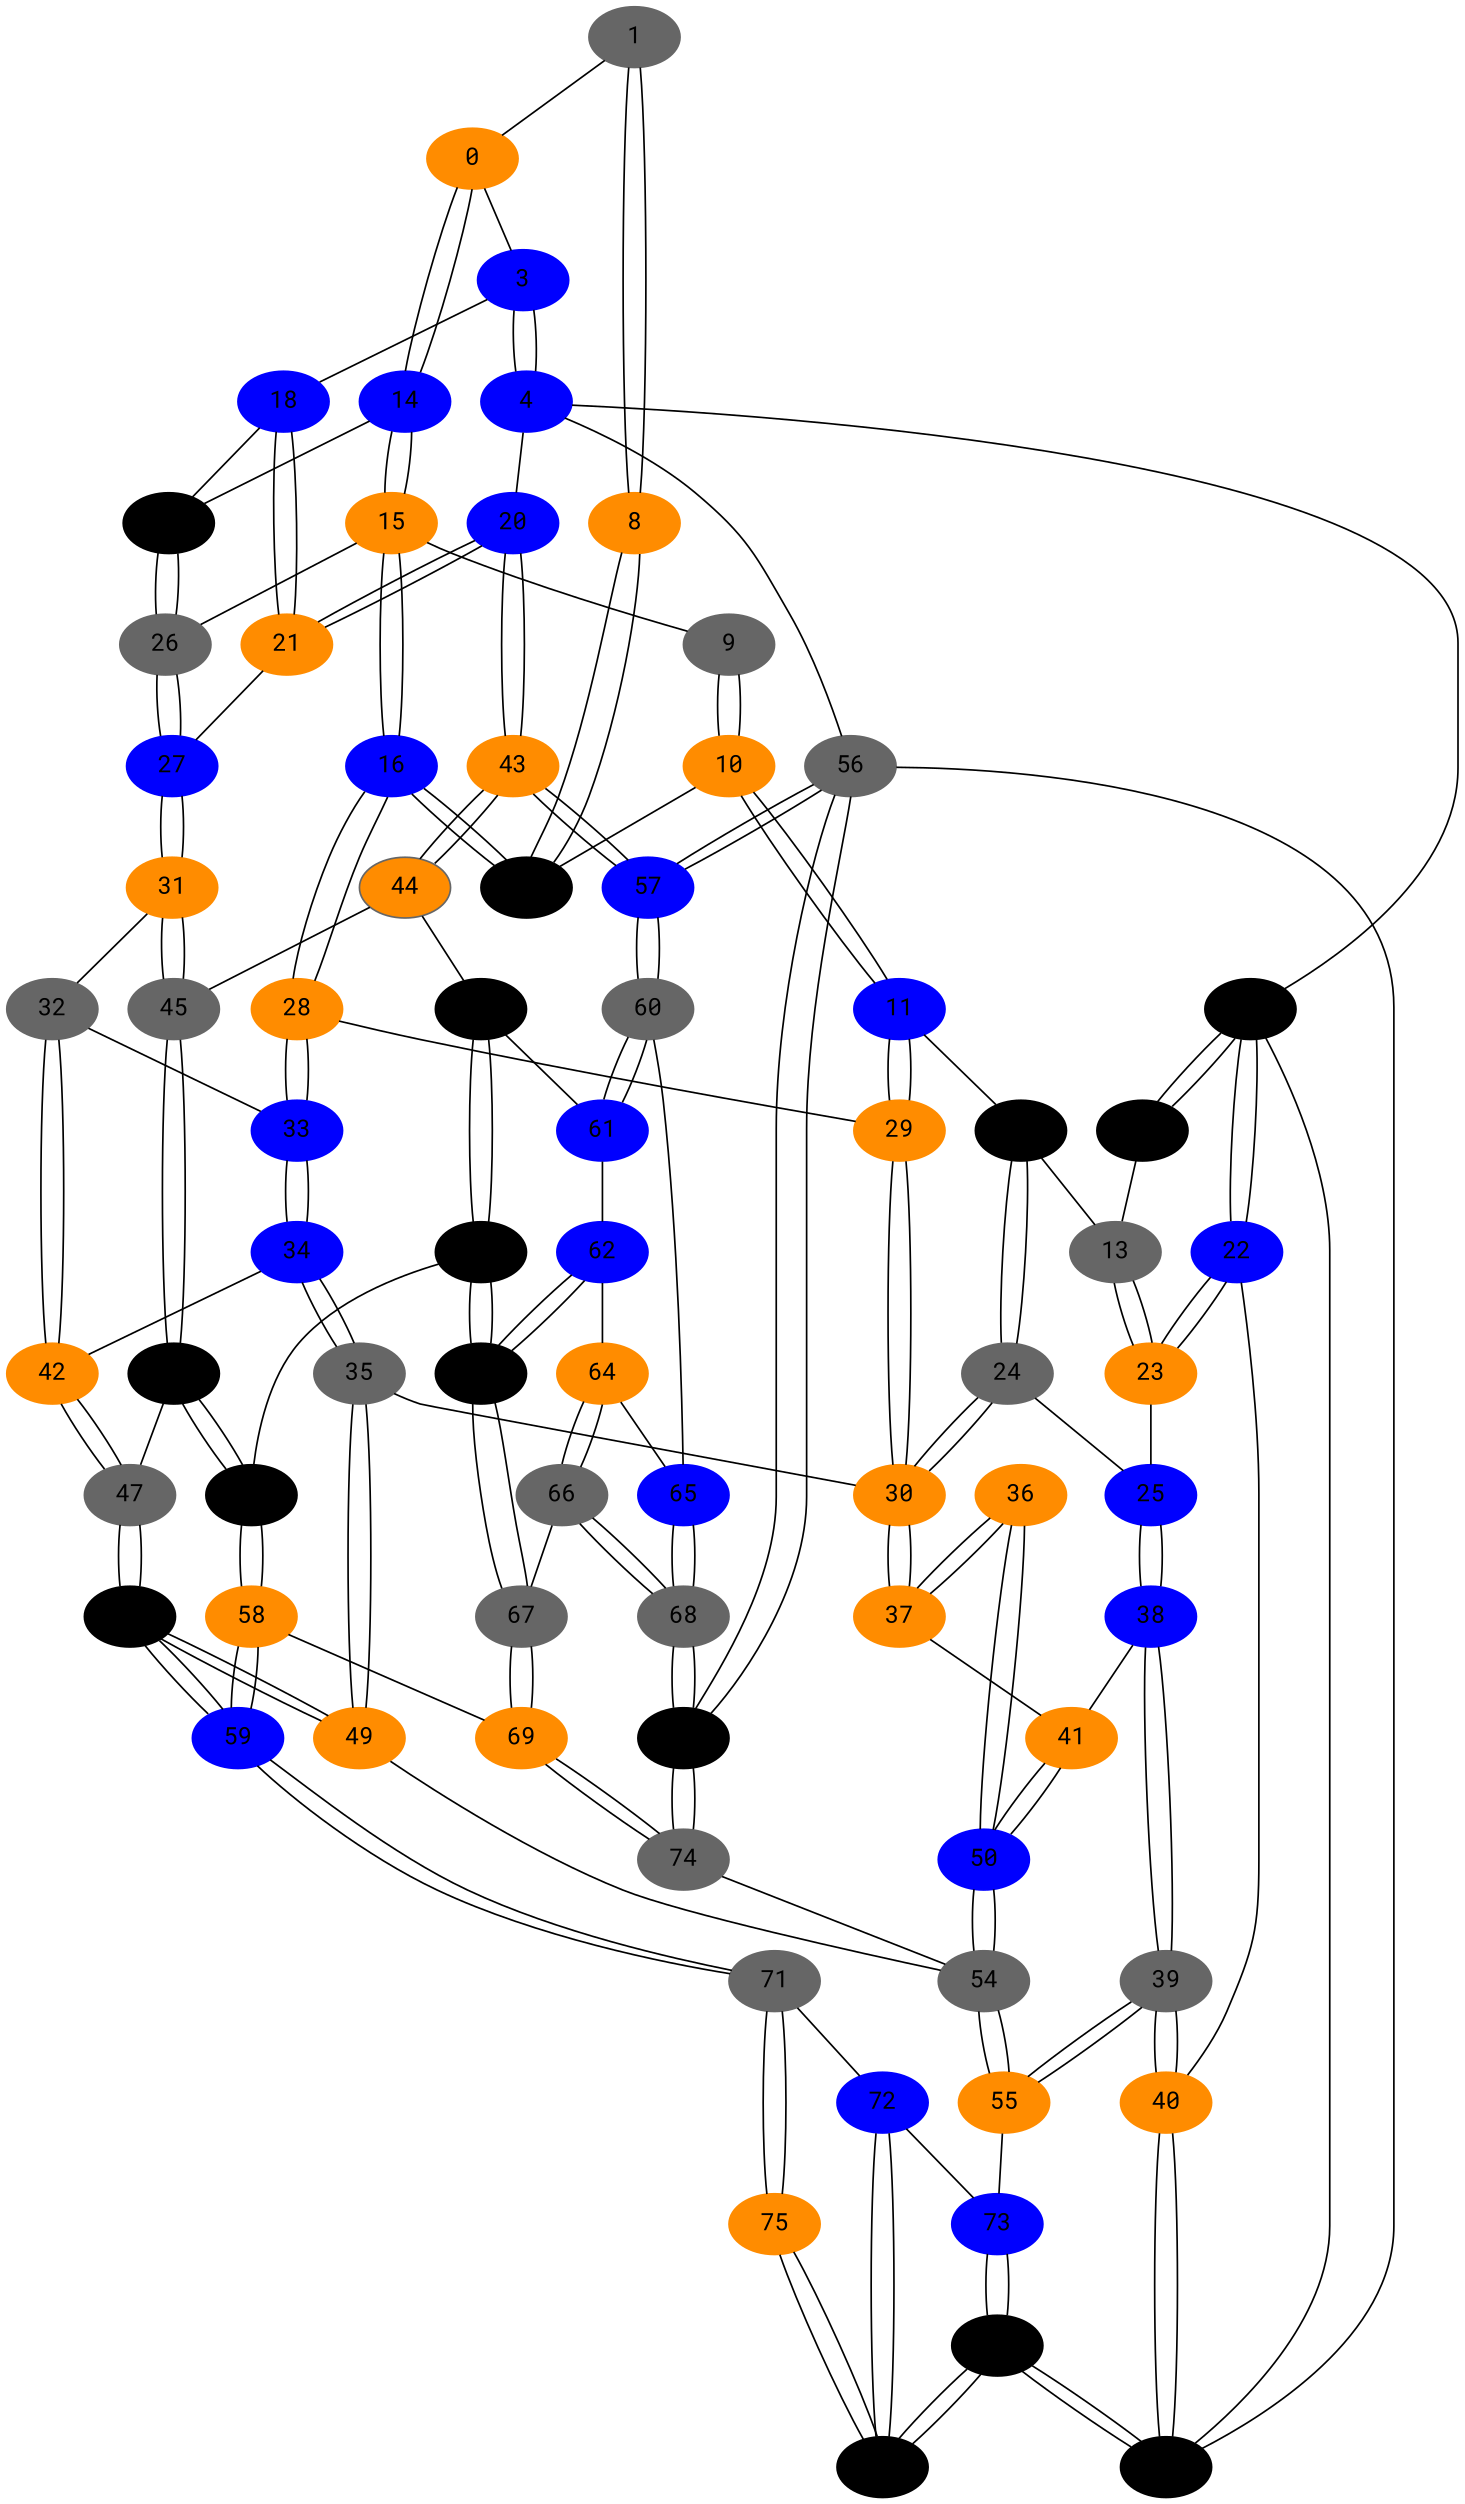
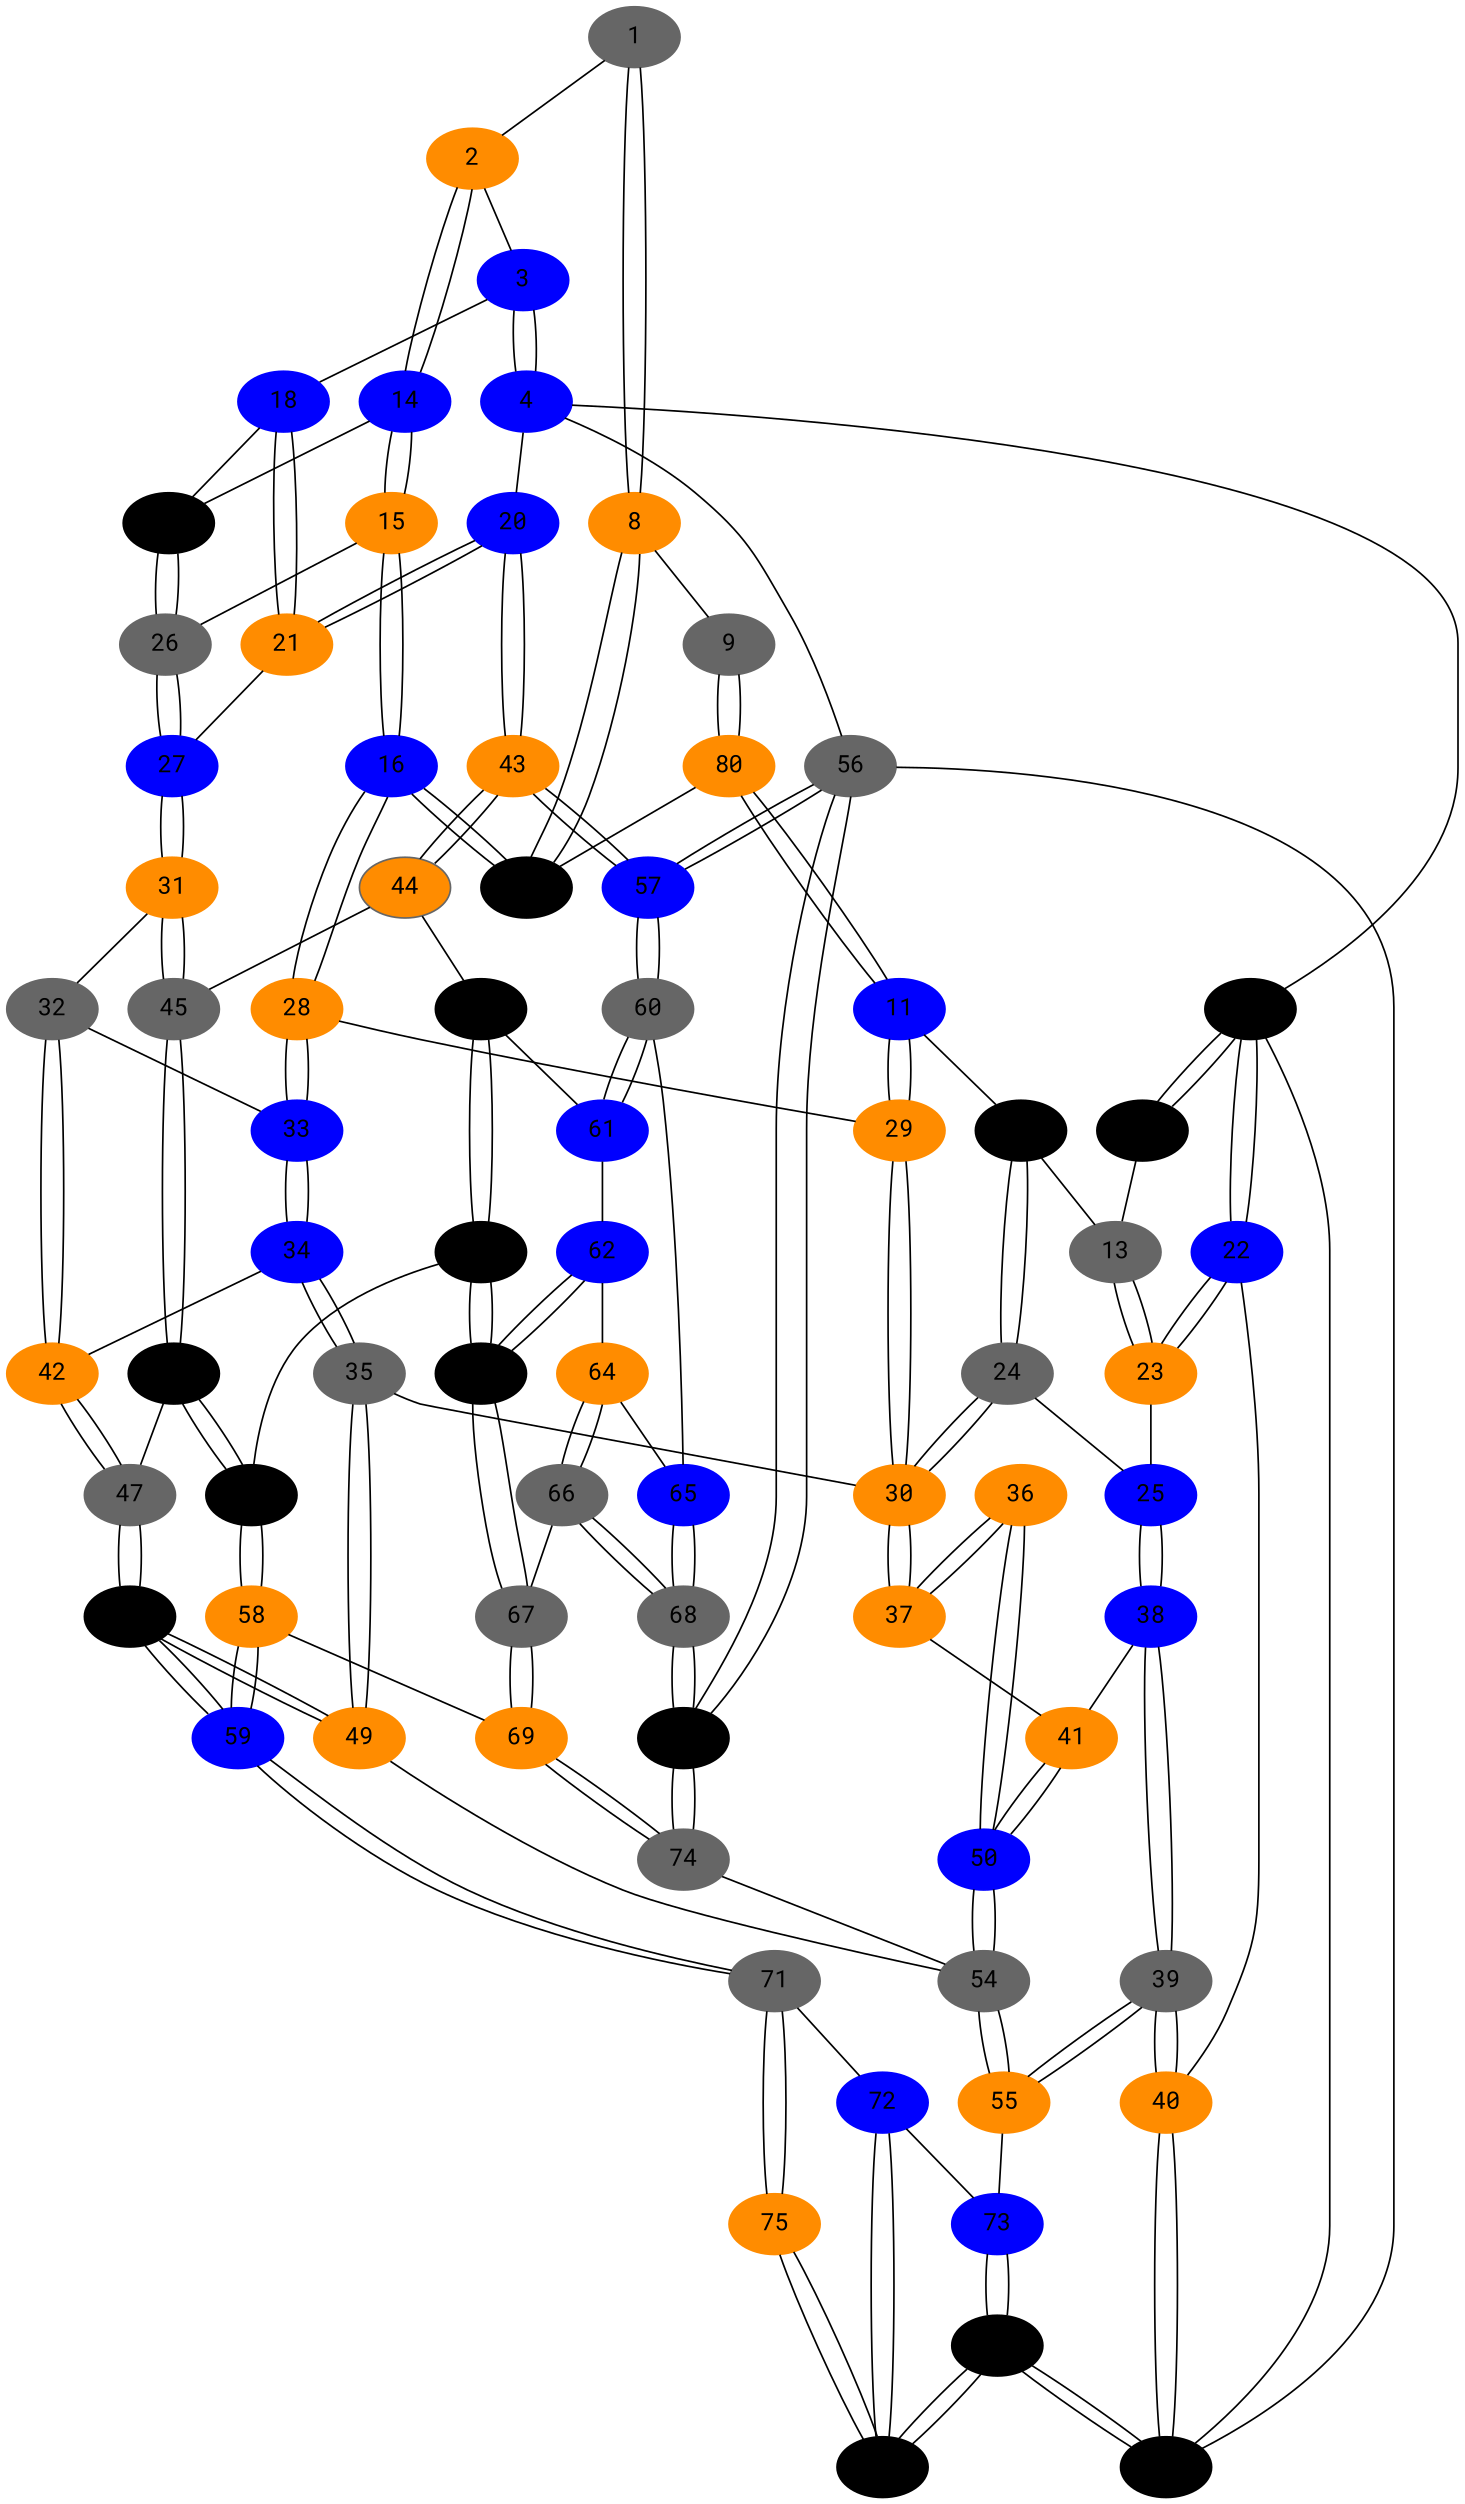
(472, 159) -> (472, 159)
(556, 591) -> (682, 584)
(729, 766) -> (729, 766)
